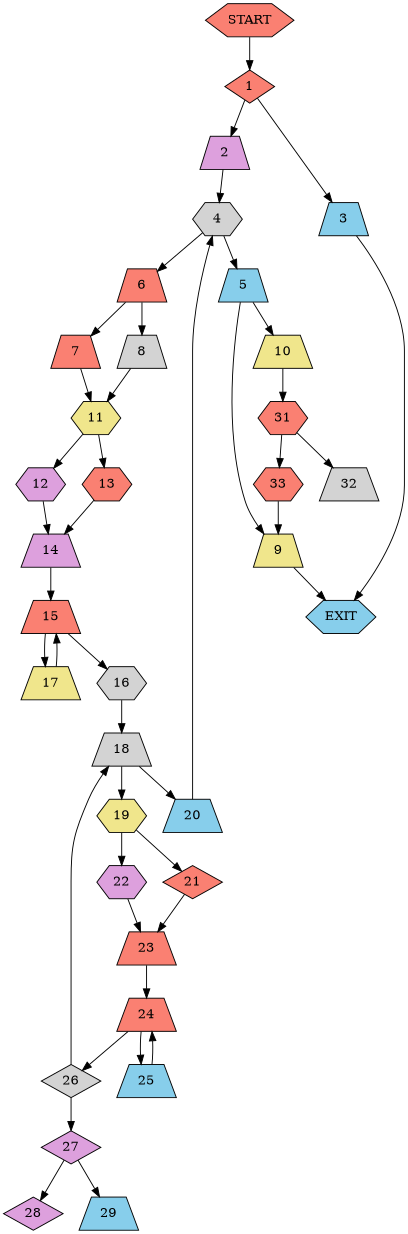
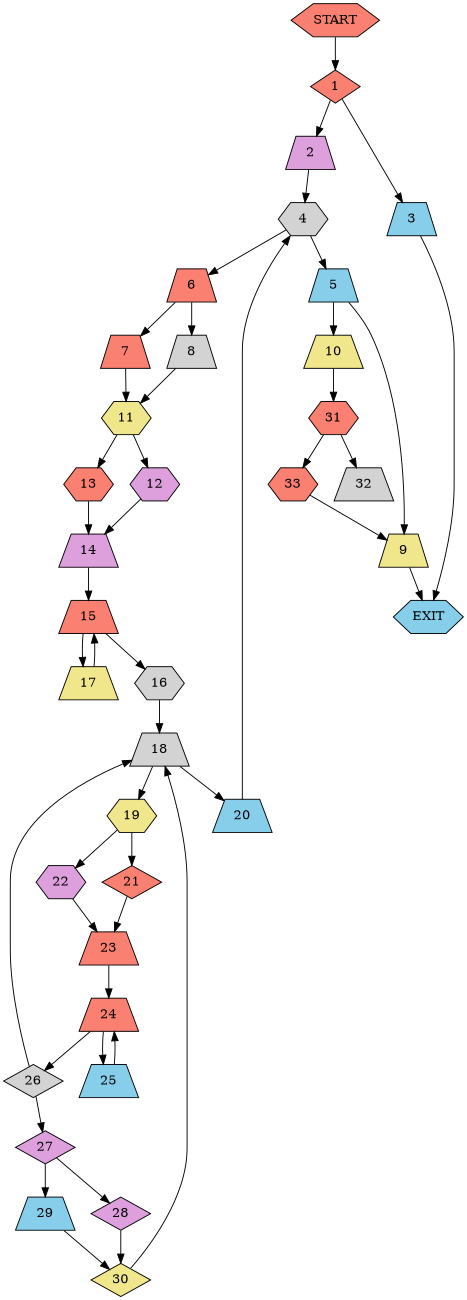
none -> (121, 1280)
